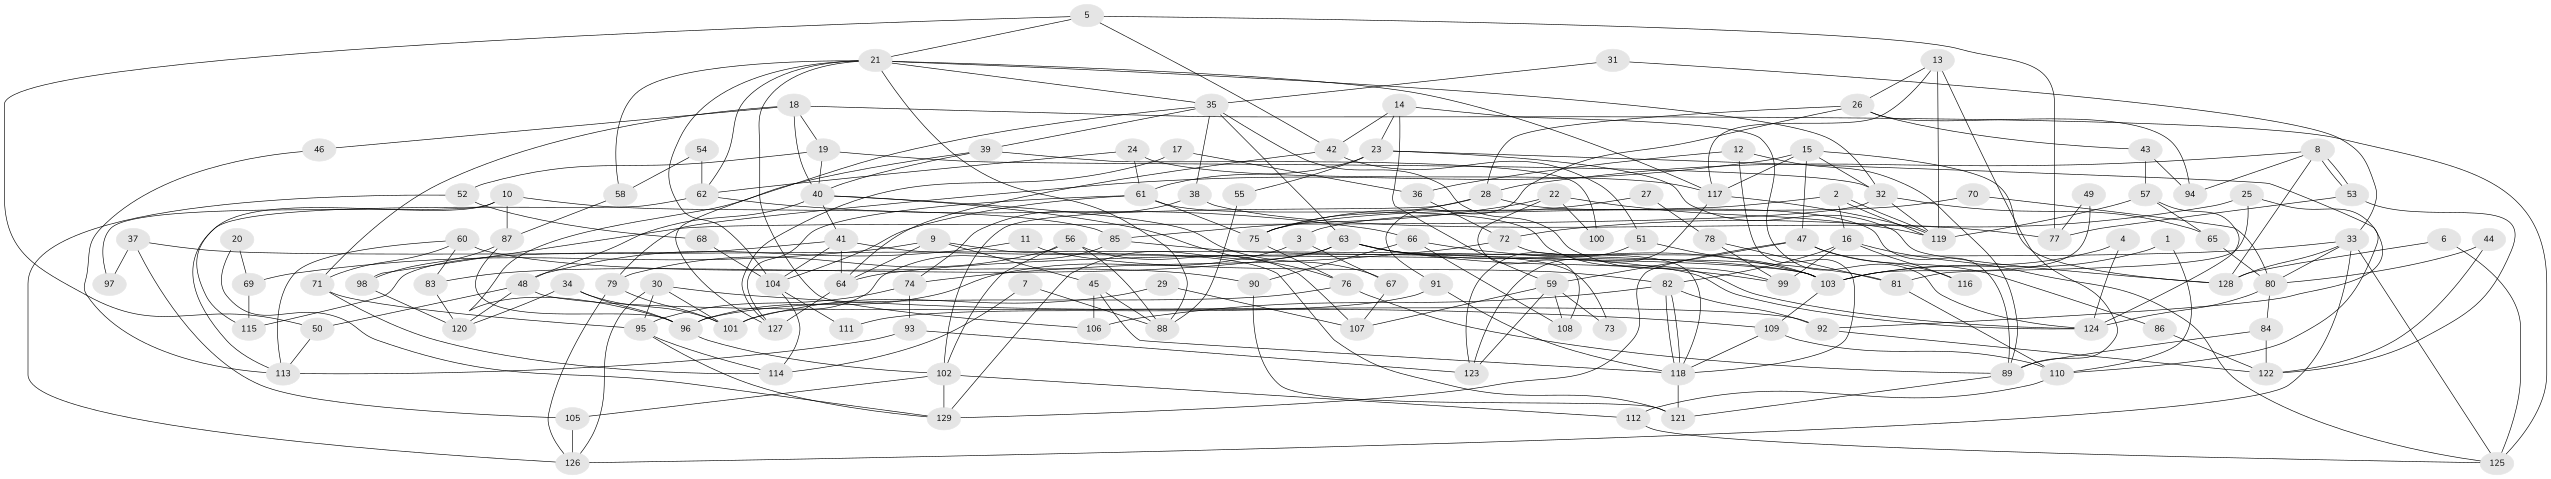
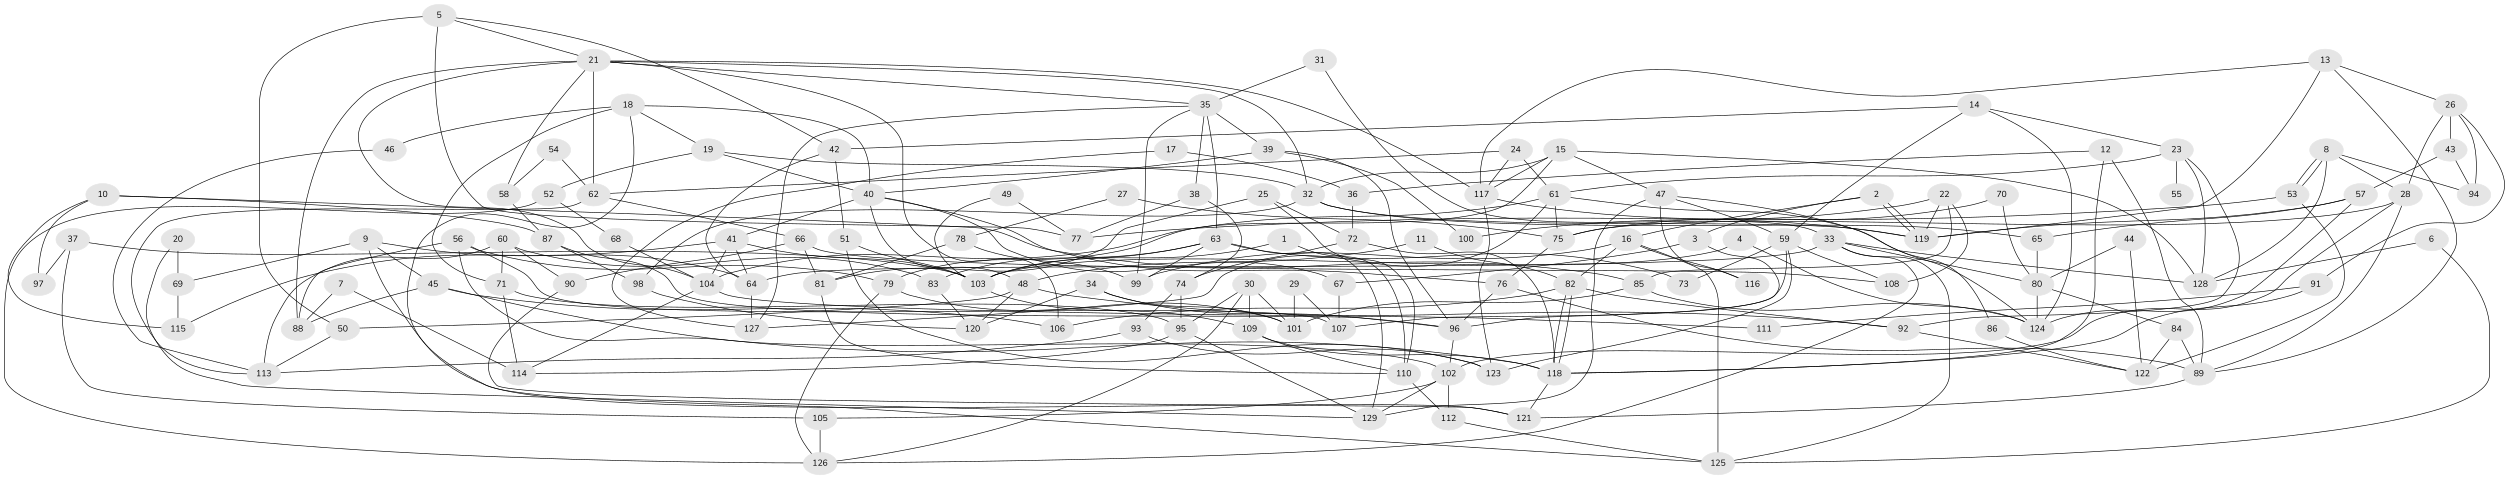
(1212, 283) -> none
